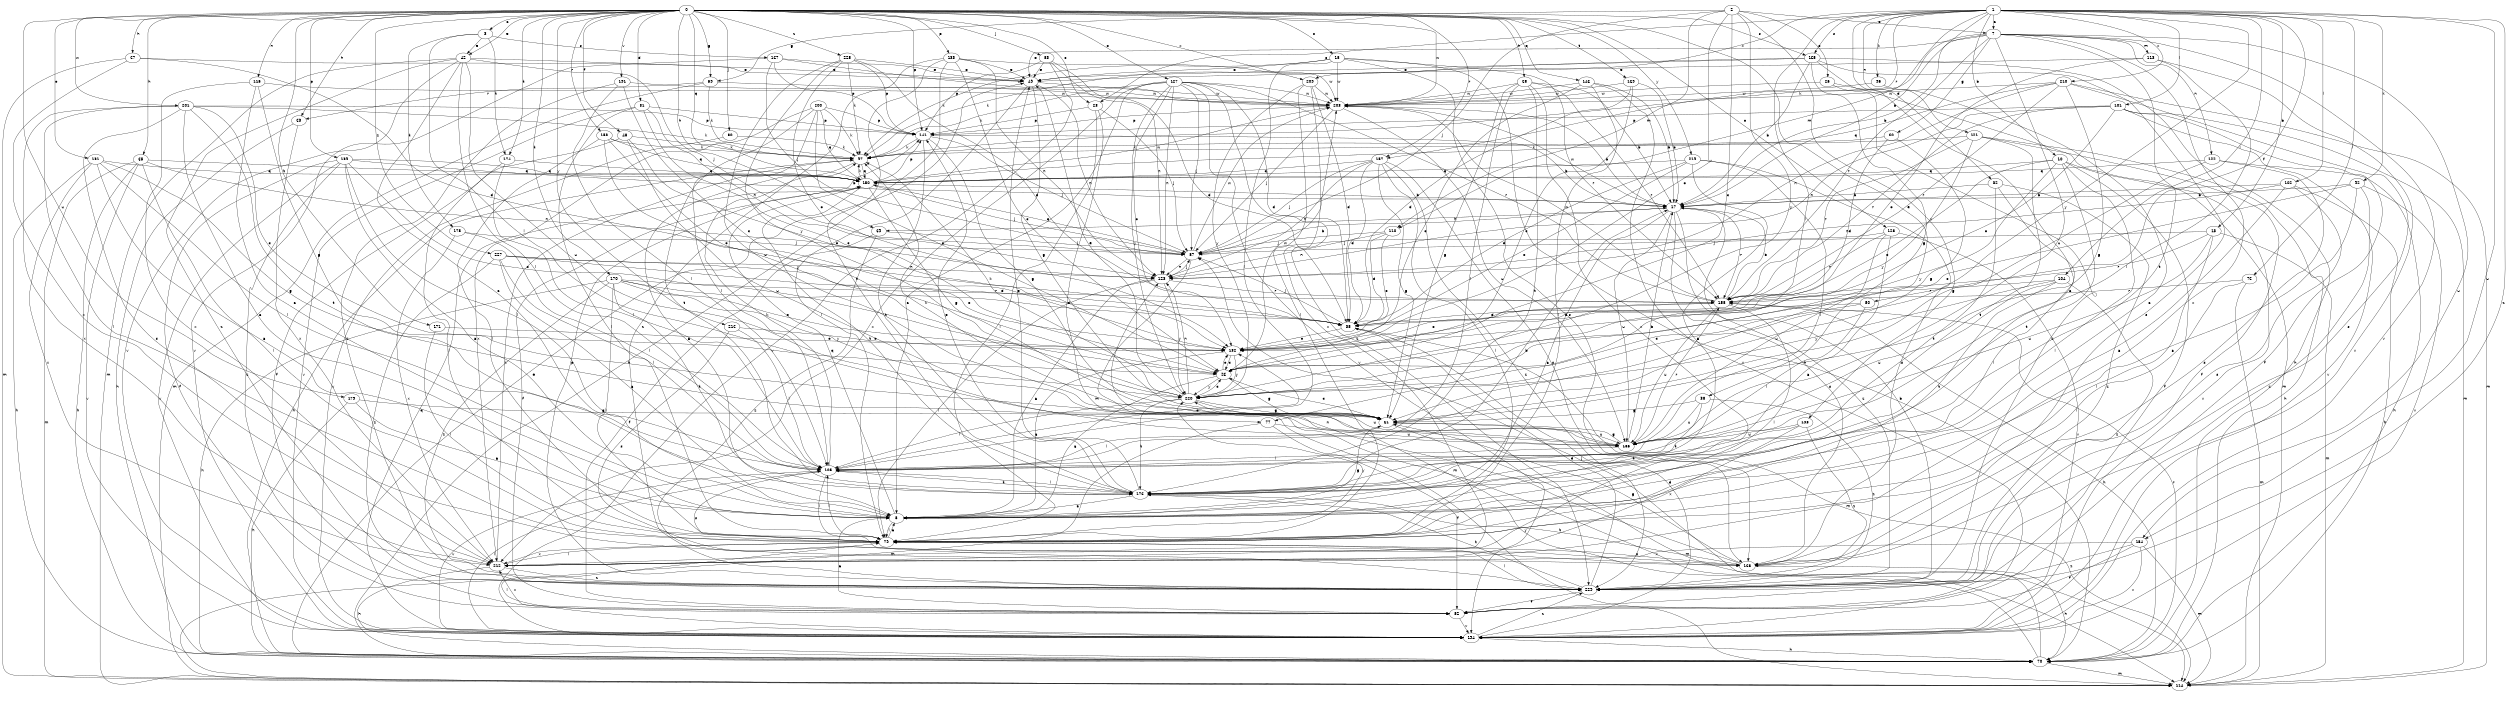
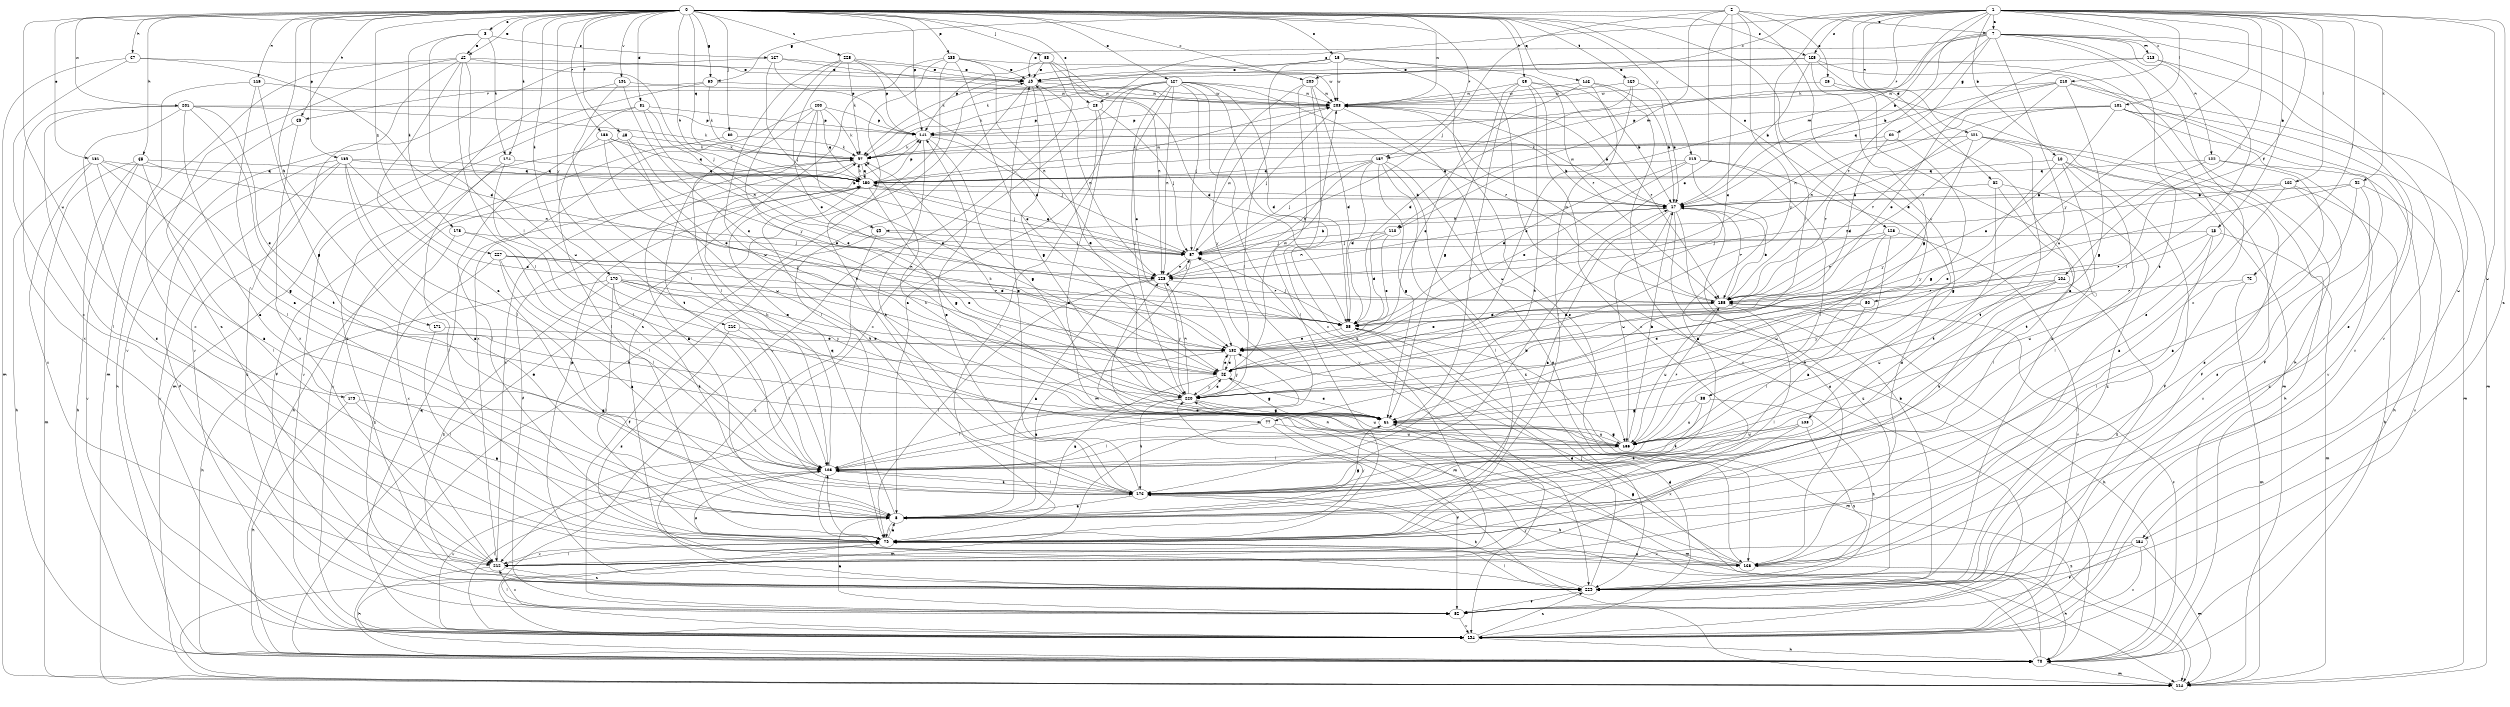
(1879, 82) -> none
(1561, 317) -> none
